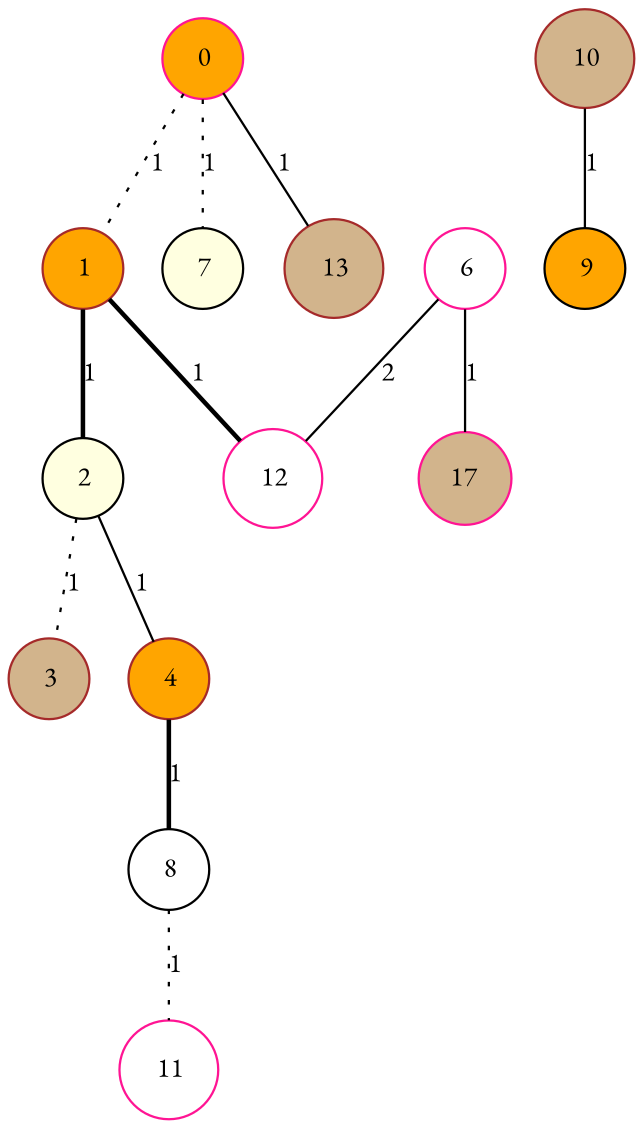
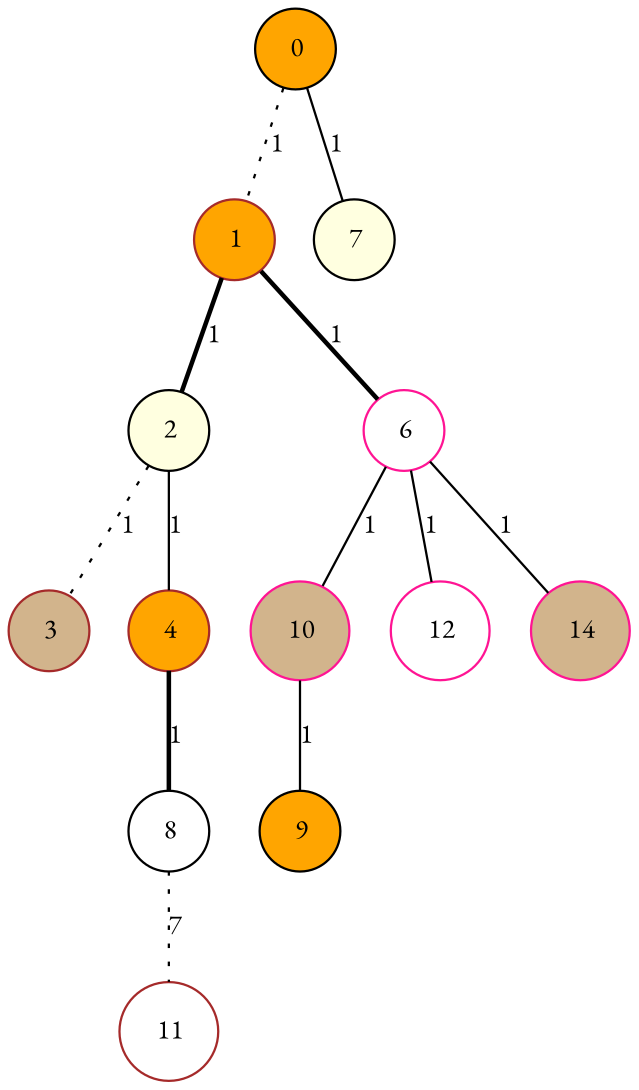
(203, 59) -> (295, 49)
(585, 59) -> (300, 631)
(203, 164) -> (325, 145)
(334, 269) -> none
(175, 370) -> (319, 335)
(389, 373) -> (432, 526)
(465, 478) -> (580, 631)
none -> (354, 526)
(177, 965) -> (177, 927)
(169, 1070) -> (169, 1031)
